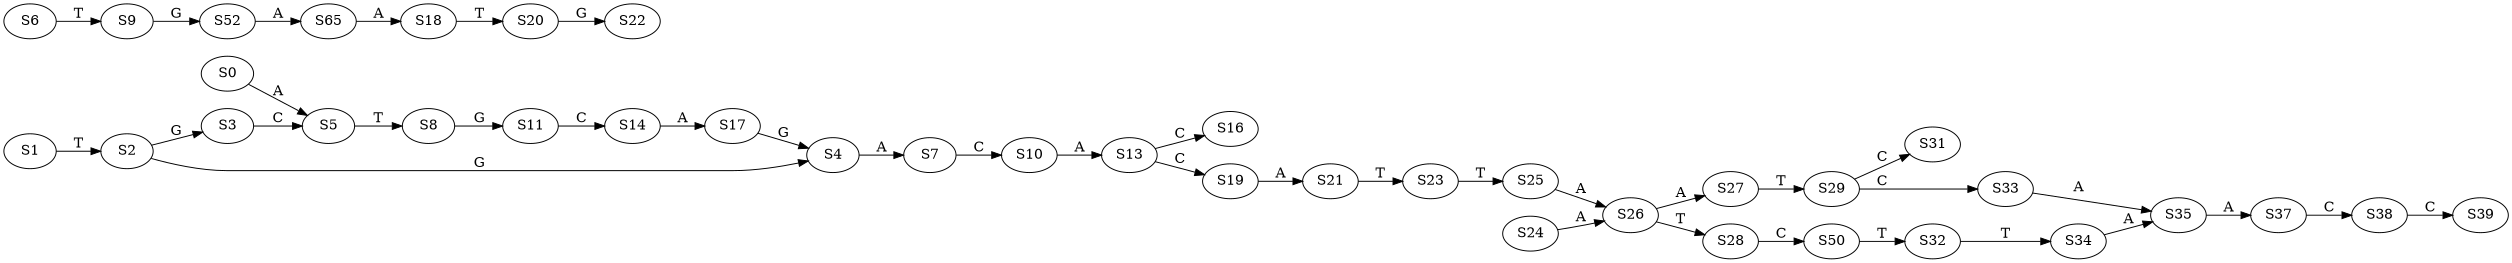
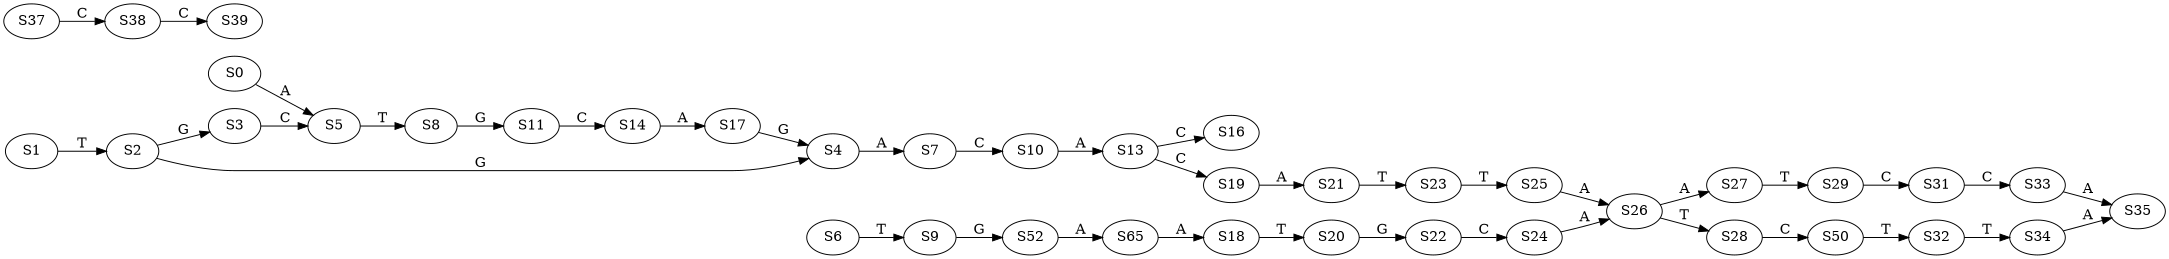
(1913, 189) -> (1982, 185)
(2224, 215) -> none
none -> (1479, 238)
